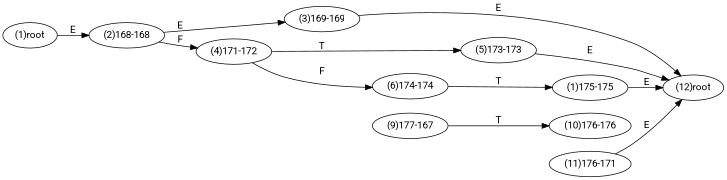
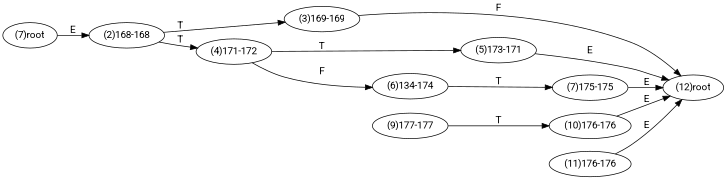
(499, 8) -> (499, 8)
(180, 26) -> (180, 26)
(30, 35) -> (30, 35)
(180, 40) -> (180, 40)
(499, 50) -> (499, 50)
(410, 86) -> (410, 86)
(590, 88) -> (590, 88)
none -> (640, 107)
(410, 126) -> (410, 126)
(590, 164) -> (590, 164)
